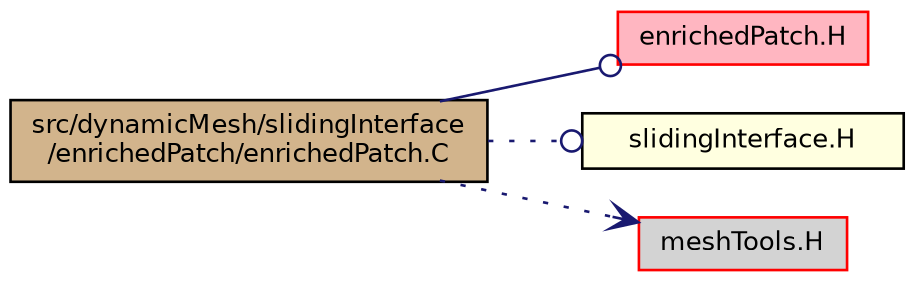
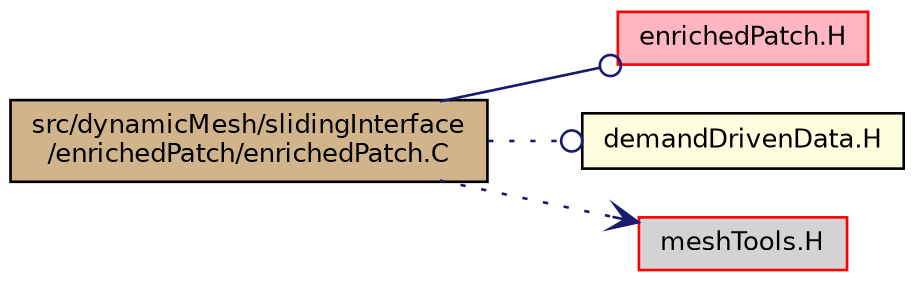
(743, 141) -> (743, 141)
